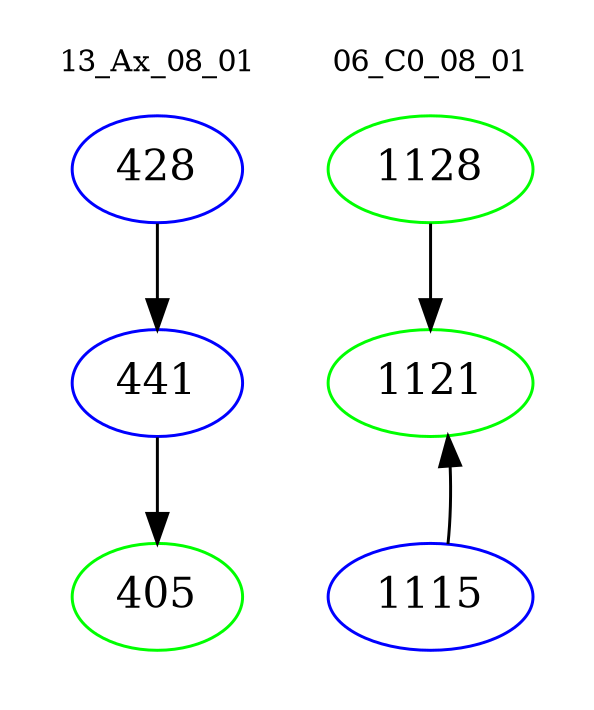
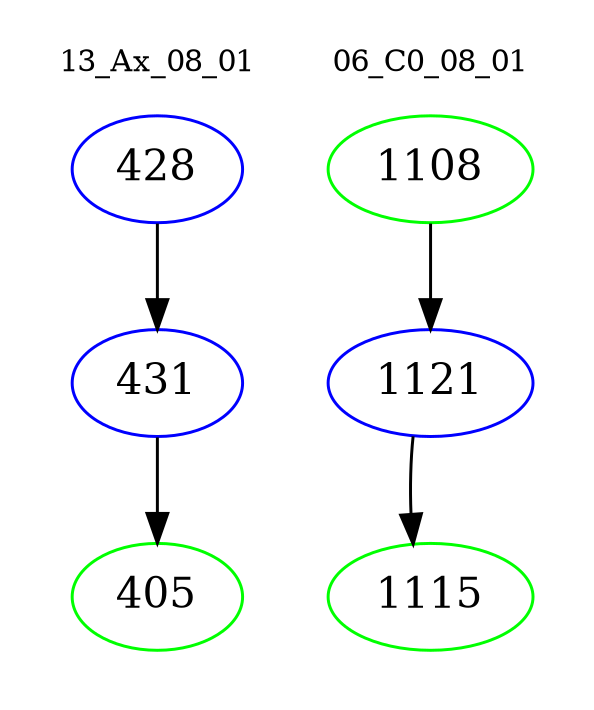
(431, 169) -> (431, 169)
(157, 383) -> (157, 383)
(431, 383) -> (431, 383)
(450, 505) -> (411, 475)
(431, 597) -> (431, 597)
